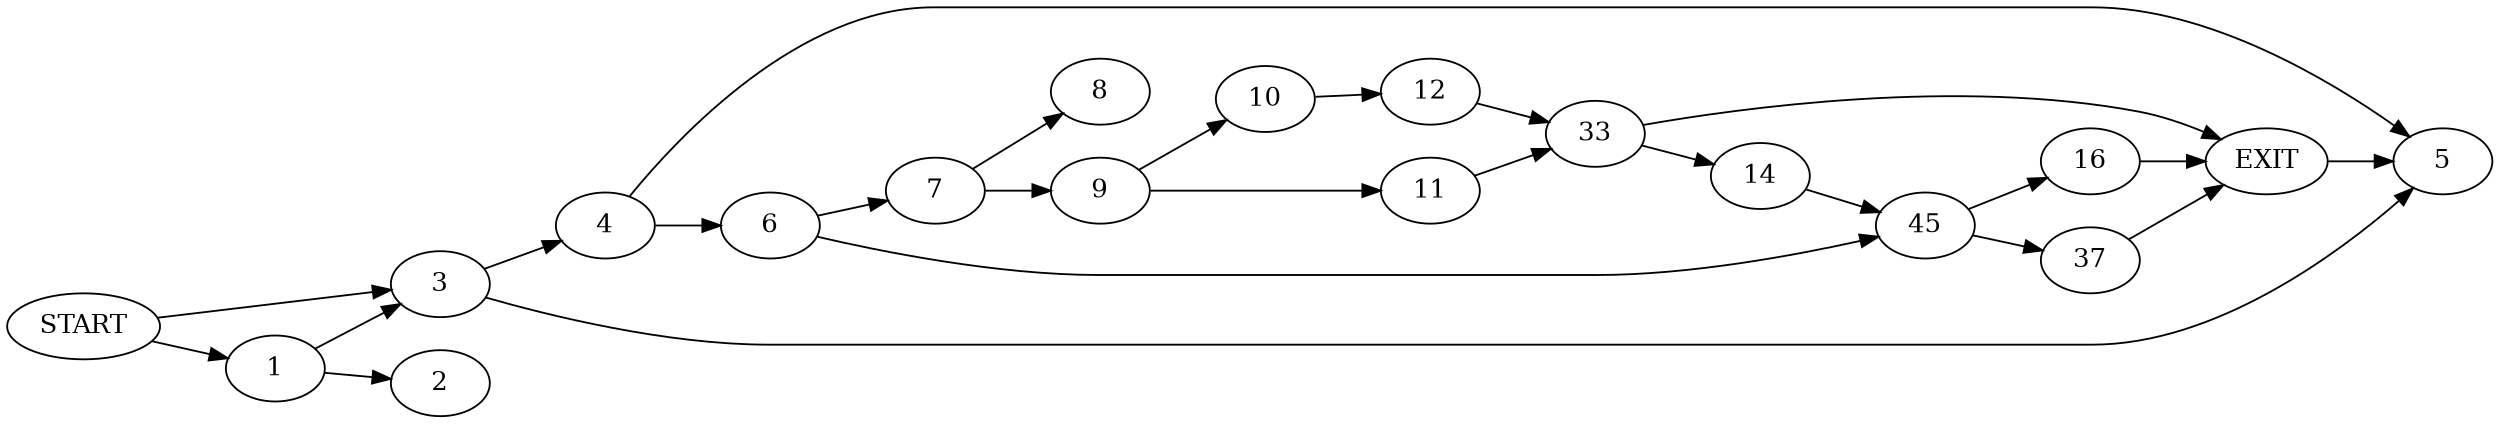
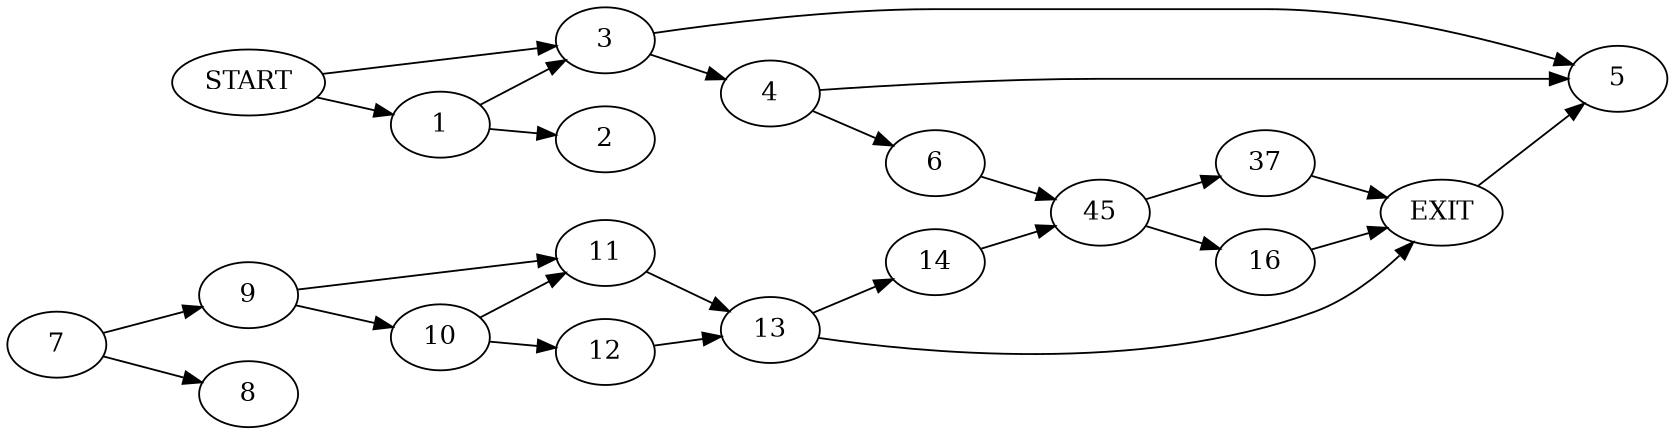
(1595, 134) -> (770, 330)
(844, 210) -> none
none -> (515, 299)
